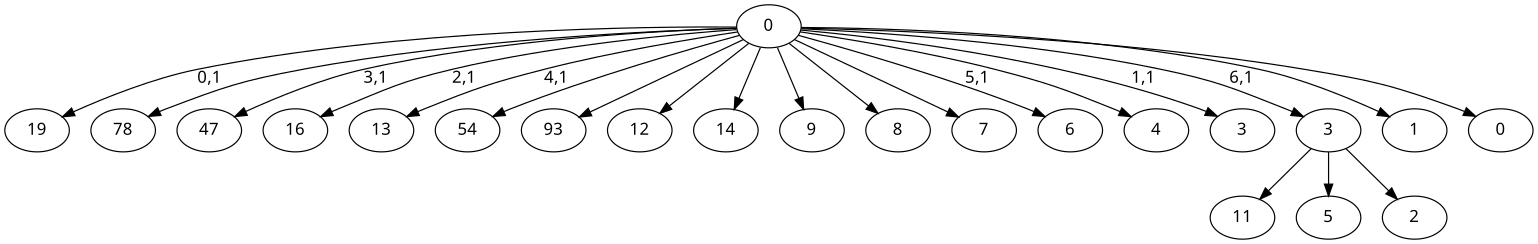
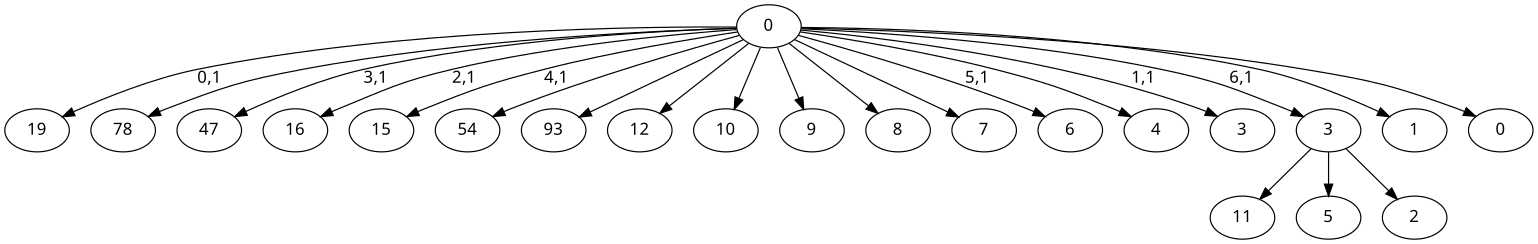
(381, 130) -> (381, 130)
(726, 130) -> (726, 130)
